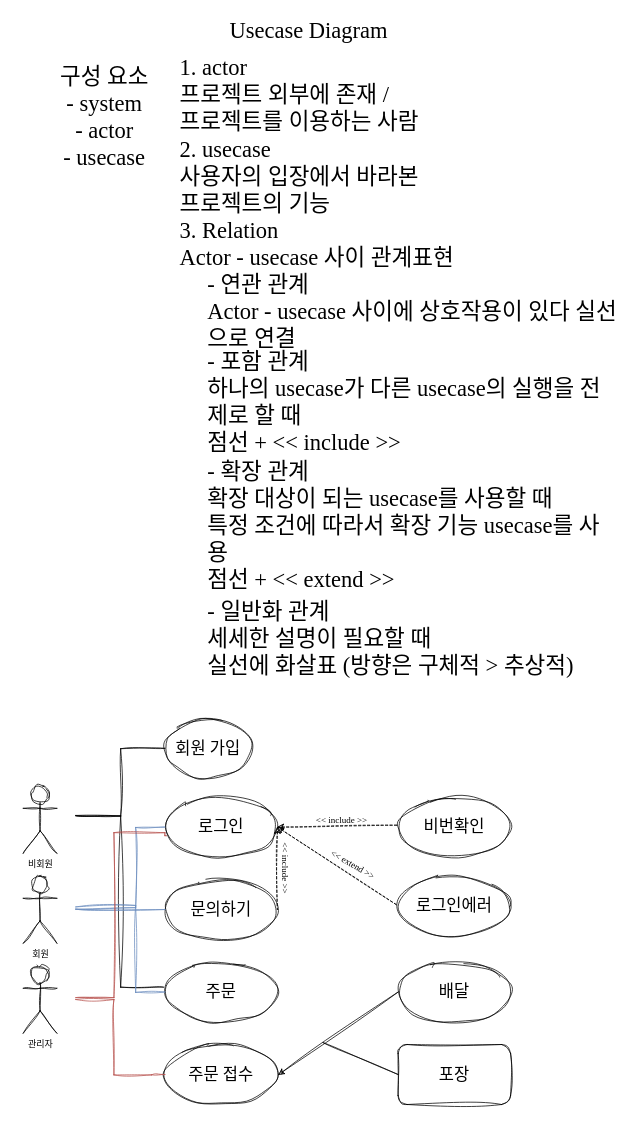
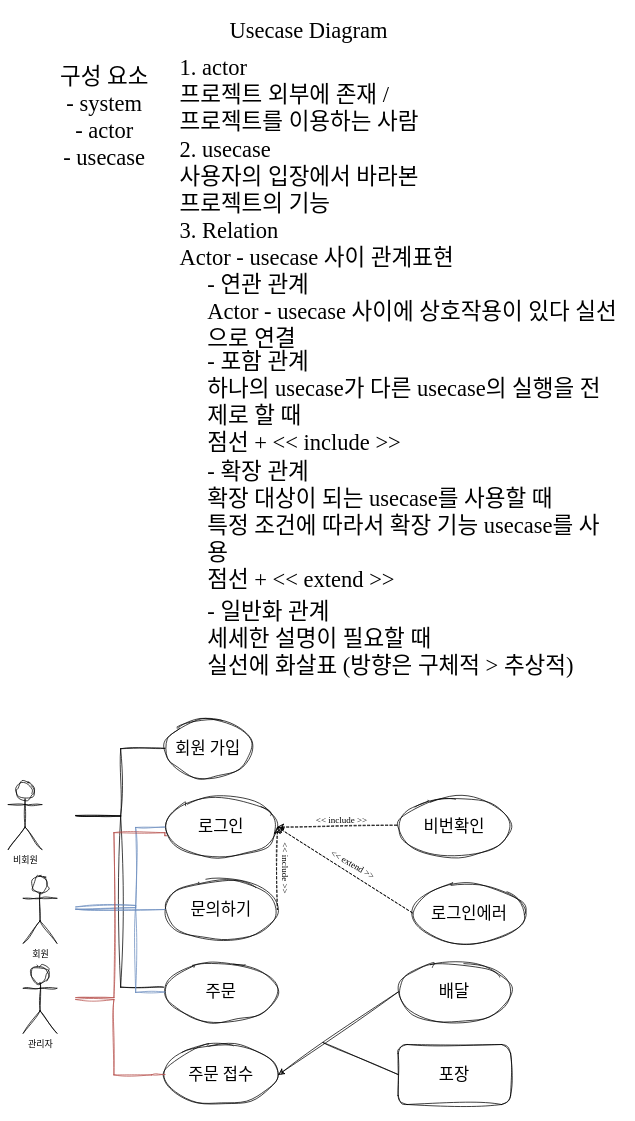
(40, 820) -> (25, 816)
(454, 906) -> (469, 914)
